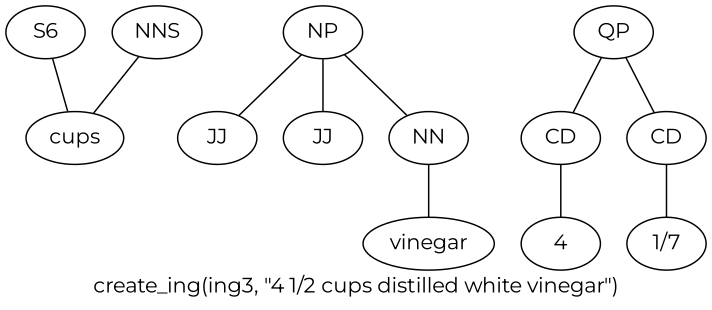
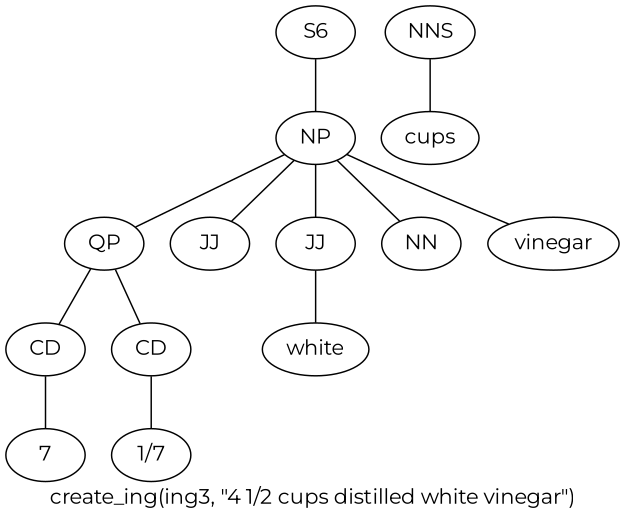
(60, 85) -> (316, 85)
none -> (210, 191)
(429, 191) -> (427, 190)
(561, 244) -> (46, 455)
none -> (316, 349)
